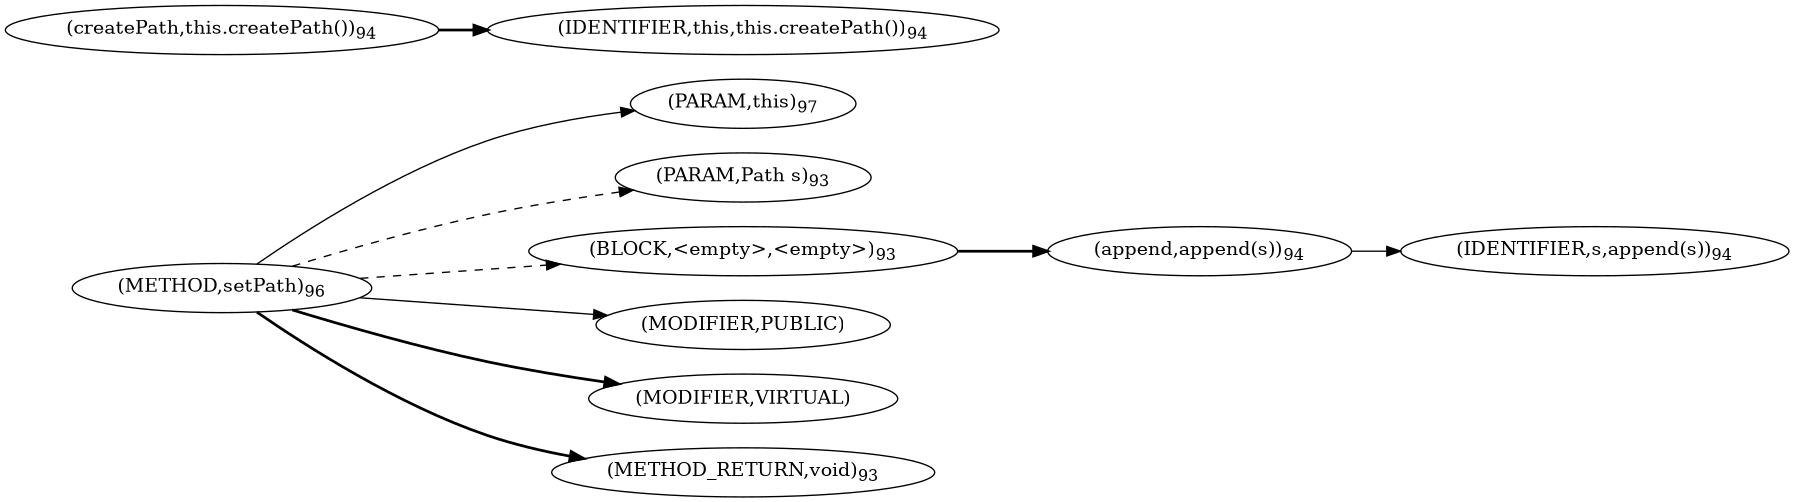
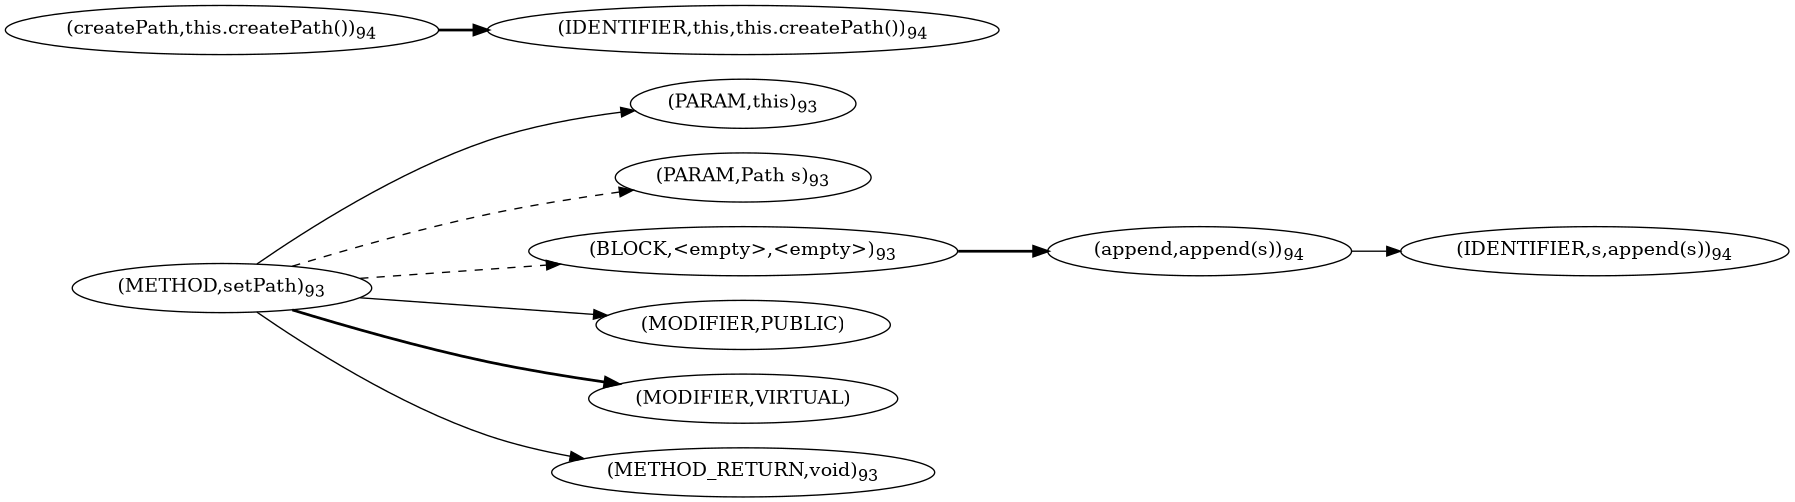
(808, 102) -> (808, 102)
(316, 286) -> (316, 286)
(406, 401) -> (406, 401)
